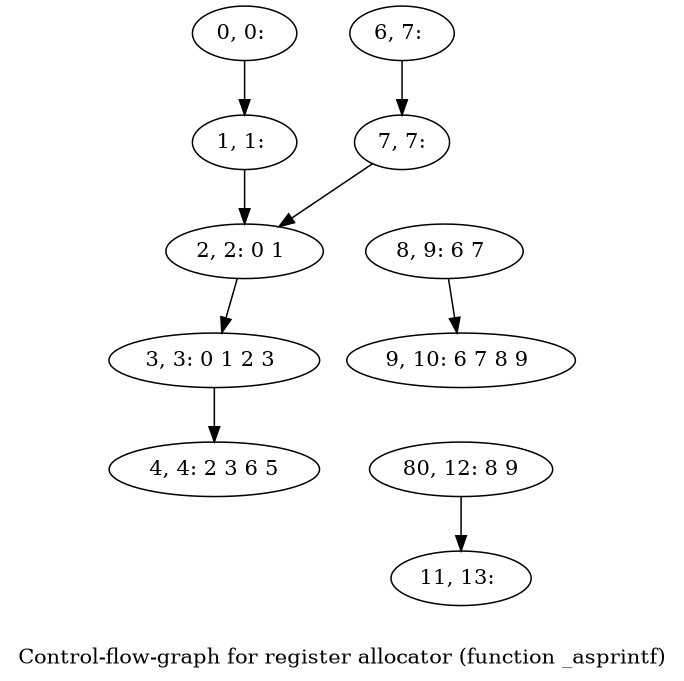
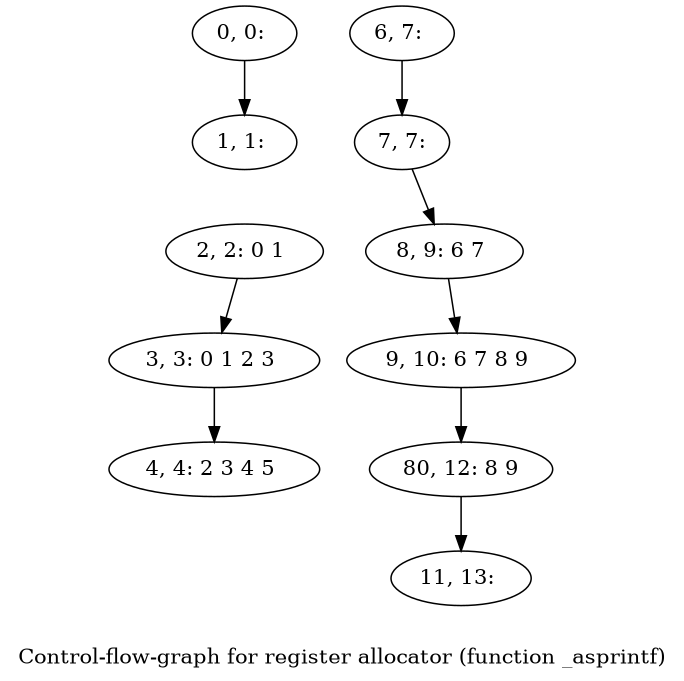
(245, 189) -> none
(332, 191) -> (420, 189)
none -> (461, 407)
(214, 469) -> (214, 469)
